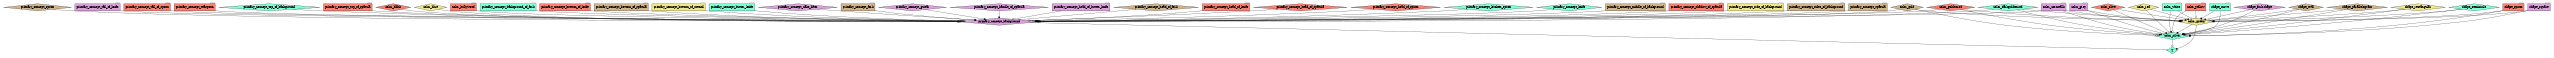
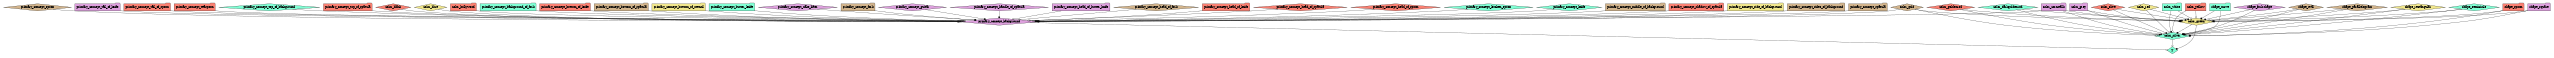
(1489, 18) -> none
(1518, 20) -> none
